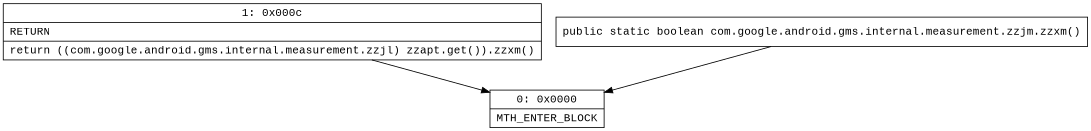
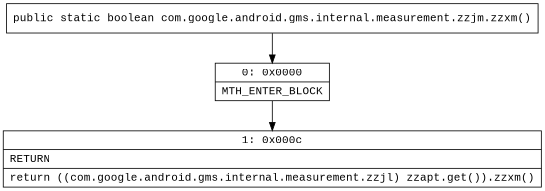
(427, 75) -> (272, 112)
